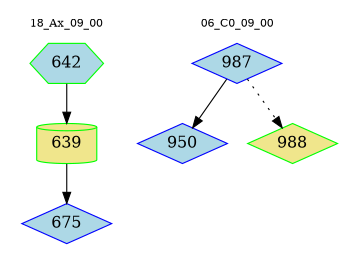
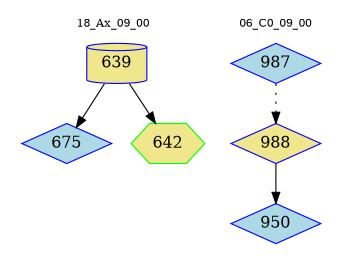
(67, 63) -> (168, 144)
(67, 98) -> (139, 99)
(213, 99) -> (276, 178)
(67, 144) -> (117, 63)
(293, 144) -> (276, 144)
